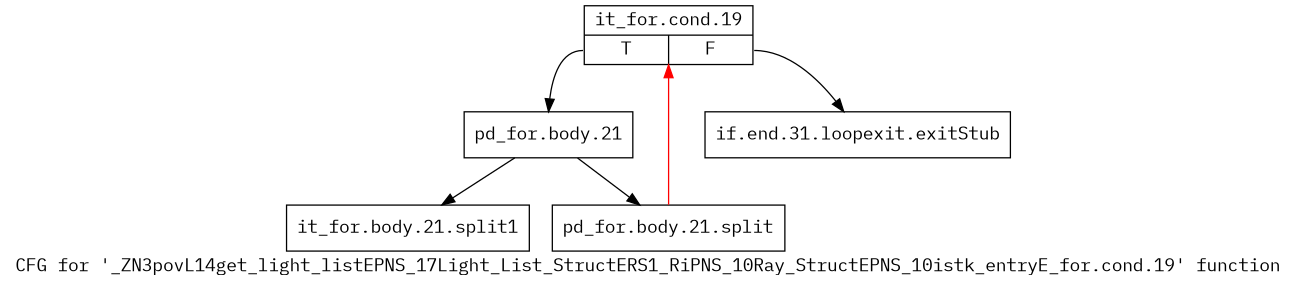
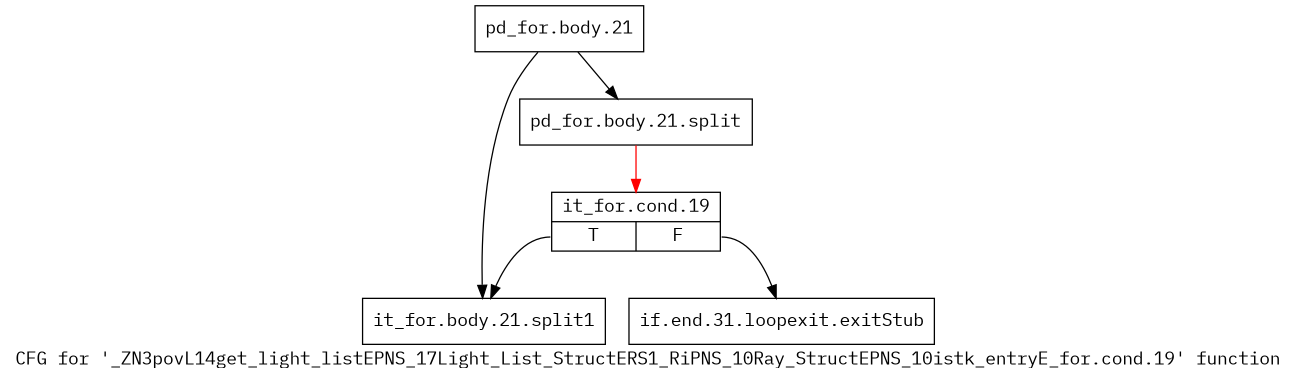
(558, 68) -> (517, 254)
